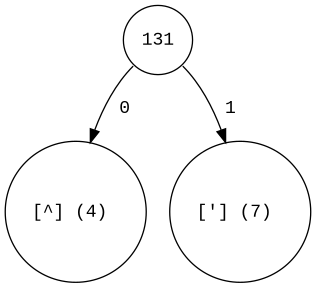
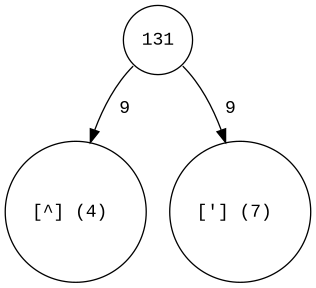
(119, 108) -> (119, 108)
(225, 108) -> (225, 108)
